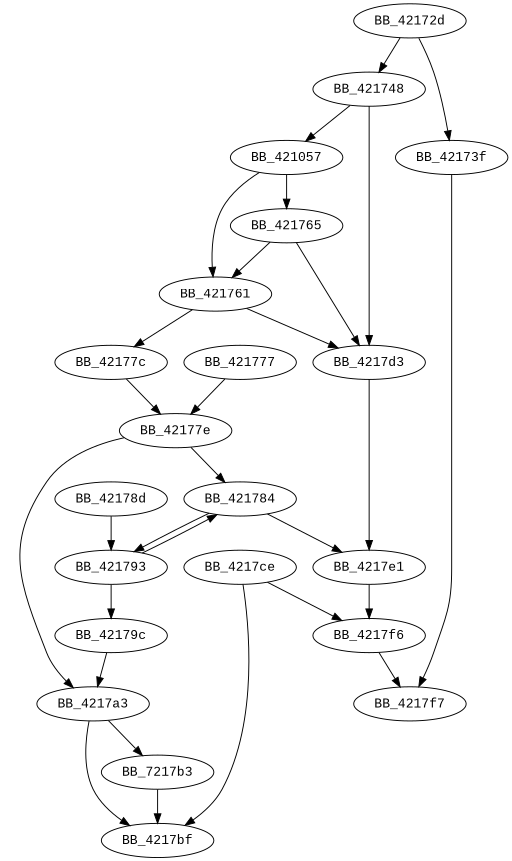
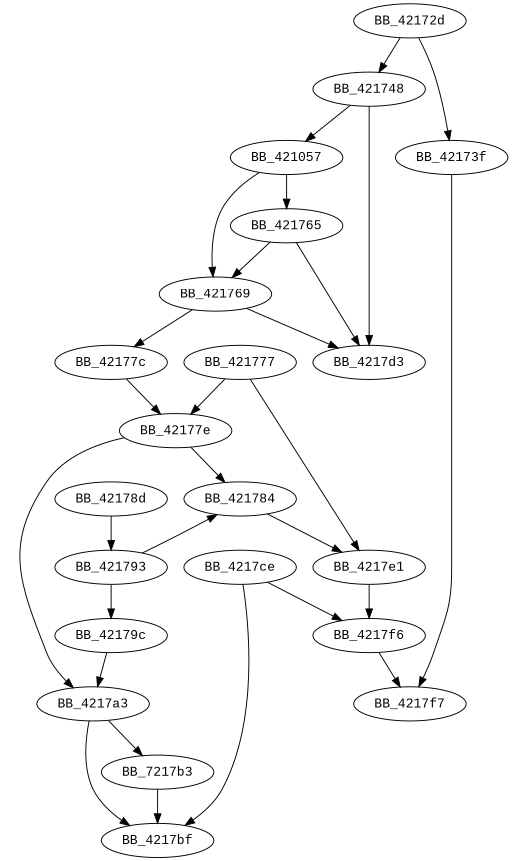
(215, 294) -> (215, 294)
(369, 460) -> (302, 461)
(176, 530) -> none
